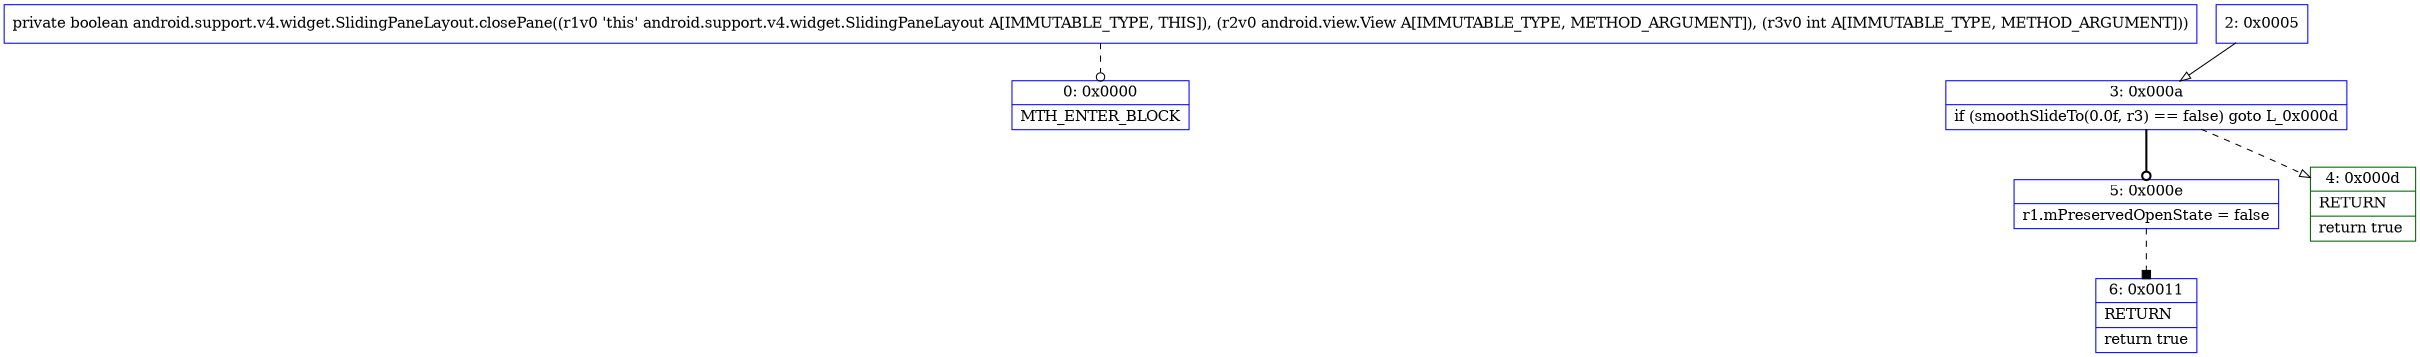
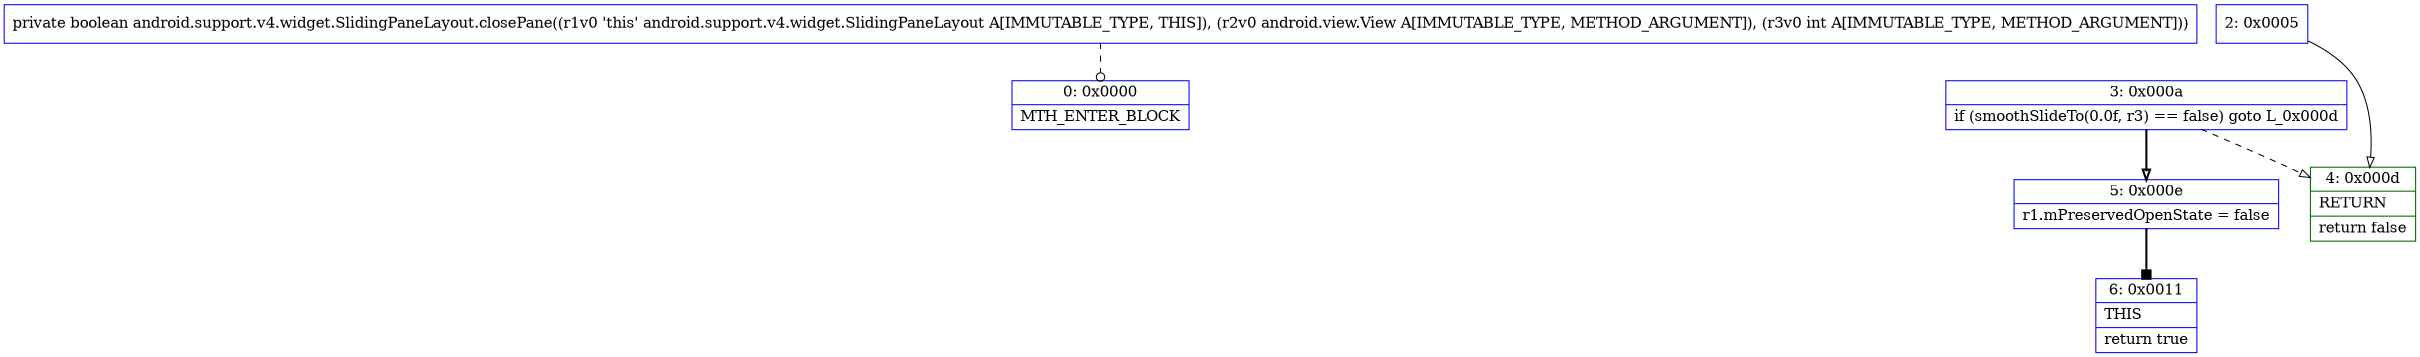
(2212, 59) -> (2360, 87)
(2146, 150) -> (2146, 150)
(2361, 228) -> (2363, 228)
(2146, 248) -> (2146, 248)
(2138, 315) -> (2123, 315)
